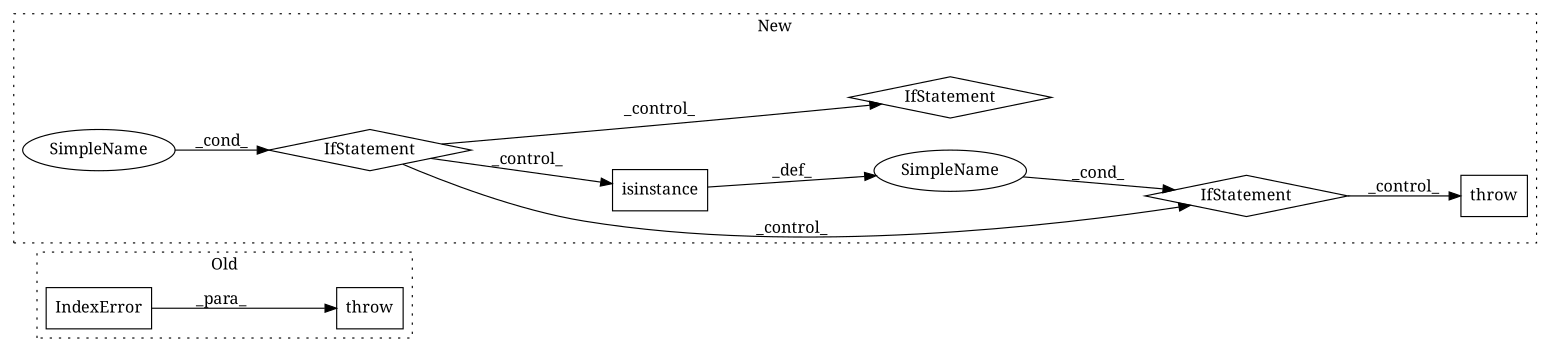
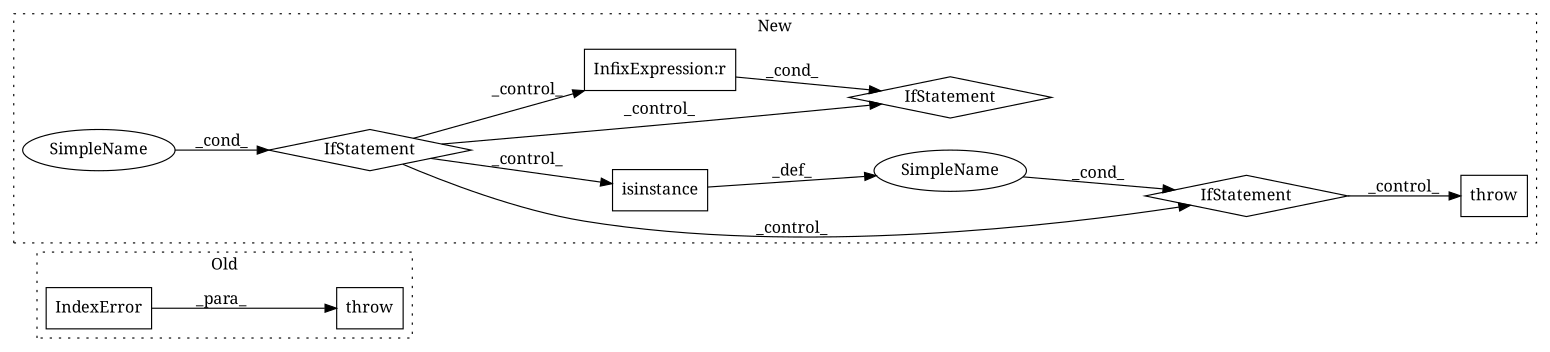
none -> (660, 70)
